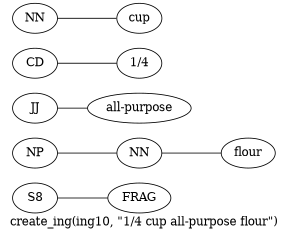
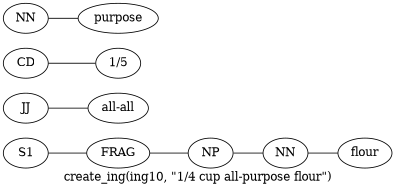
(139, 18) -> (118, 18)
(139, 63) -> (118, 63)
(139, 108) -> (118, 108)
none -> (169, 153)
(35, 198) -> (26, 153)
